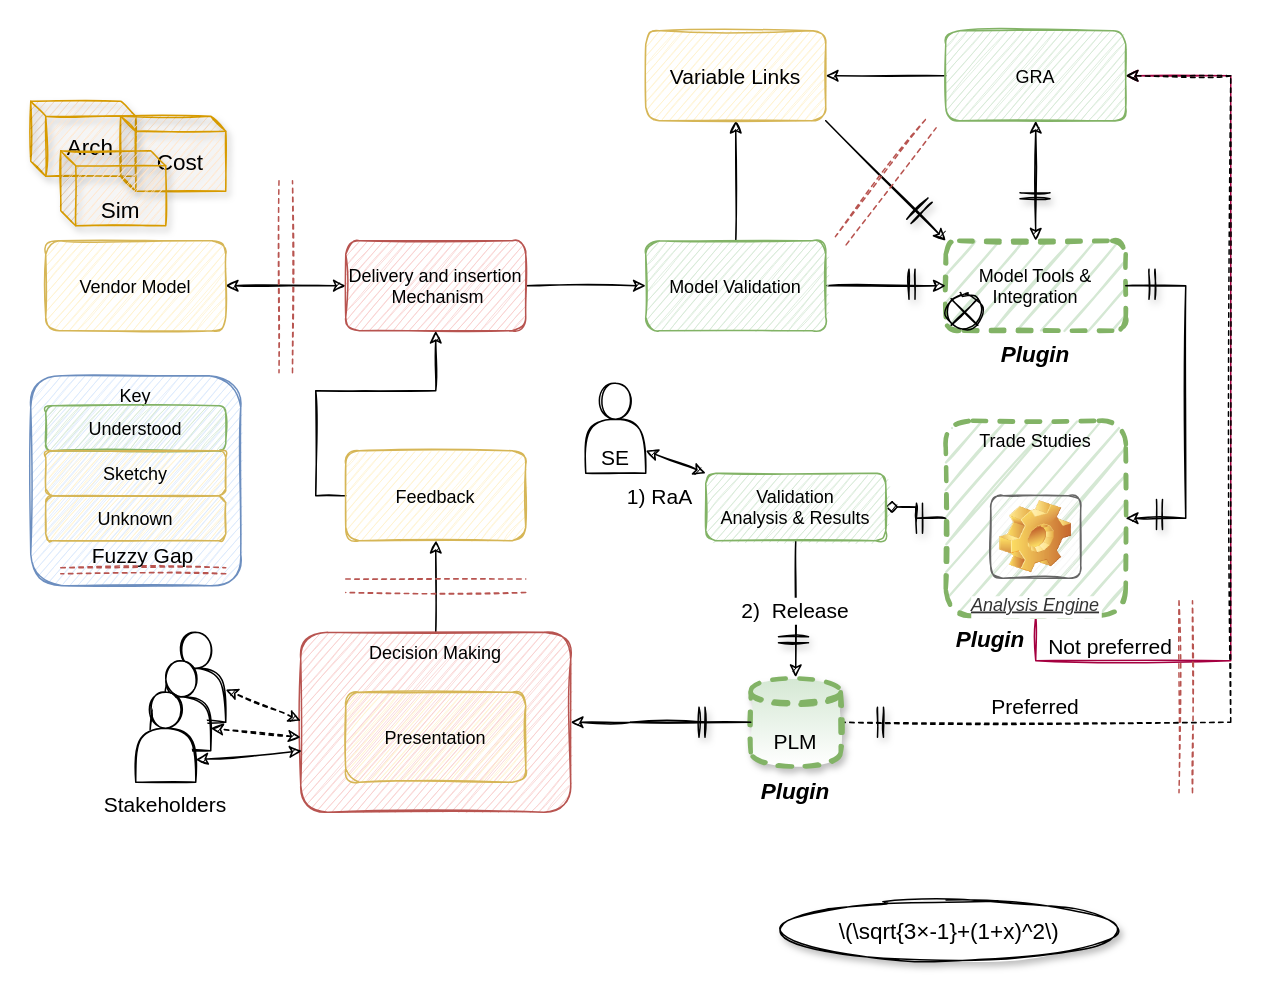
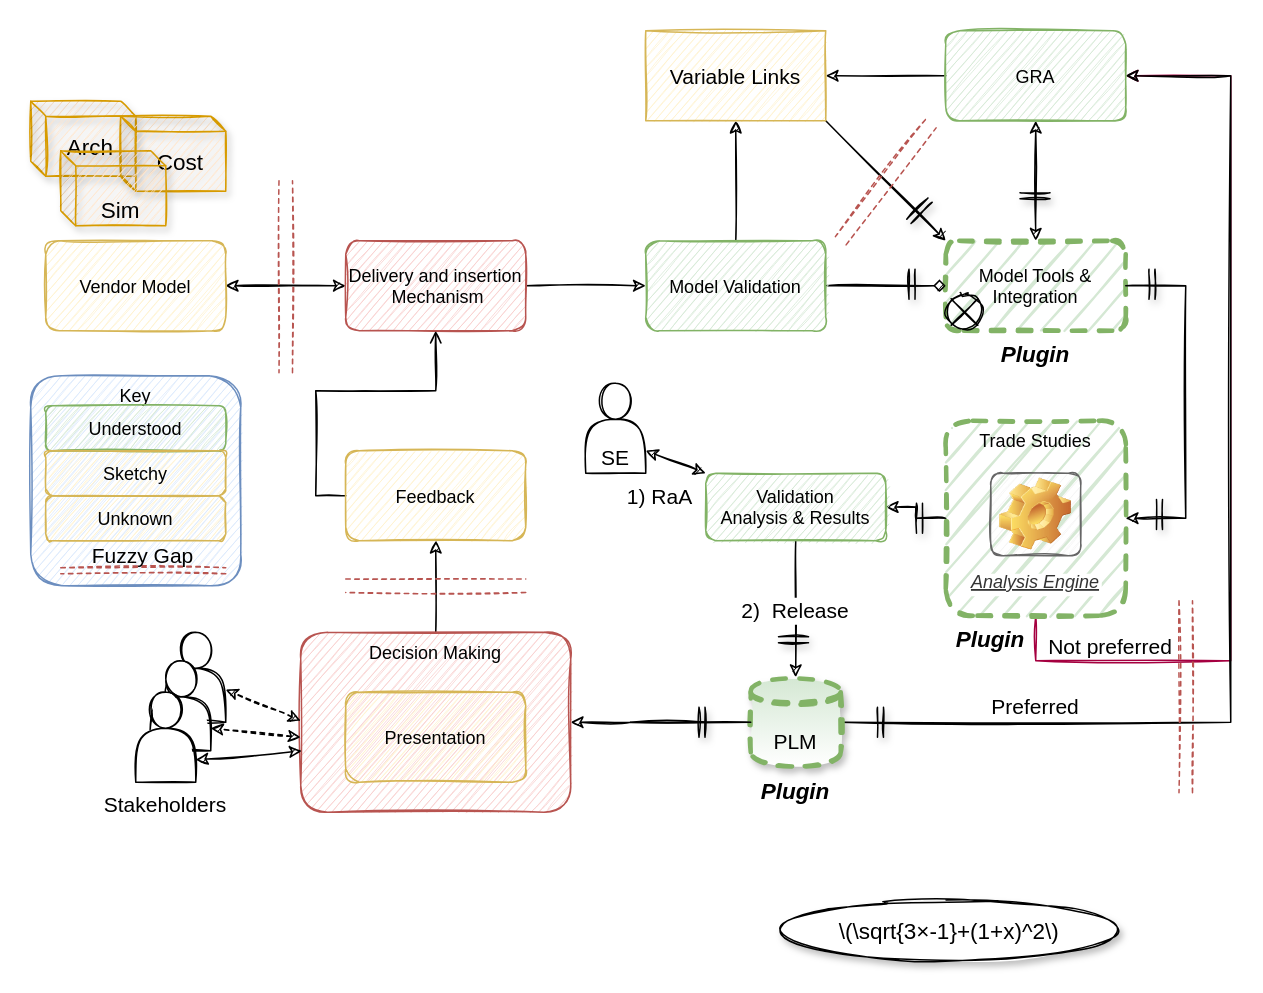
(736, 76) -> (736, 76)
(934, 286) -> (933, 286)
(436, 342) -> (436, 339)
(898, 507) -> (897, 507)
(1036, 537) -> (1036, 515)
(1030, 722) -> (1030, 722)
